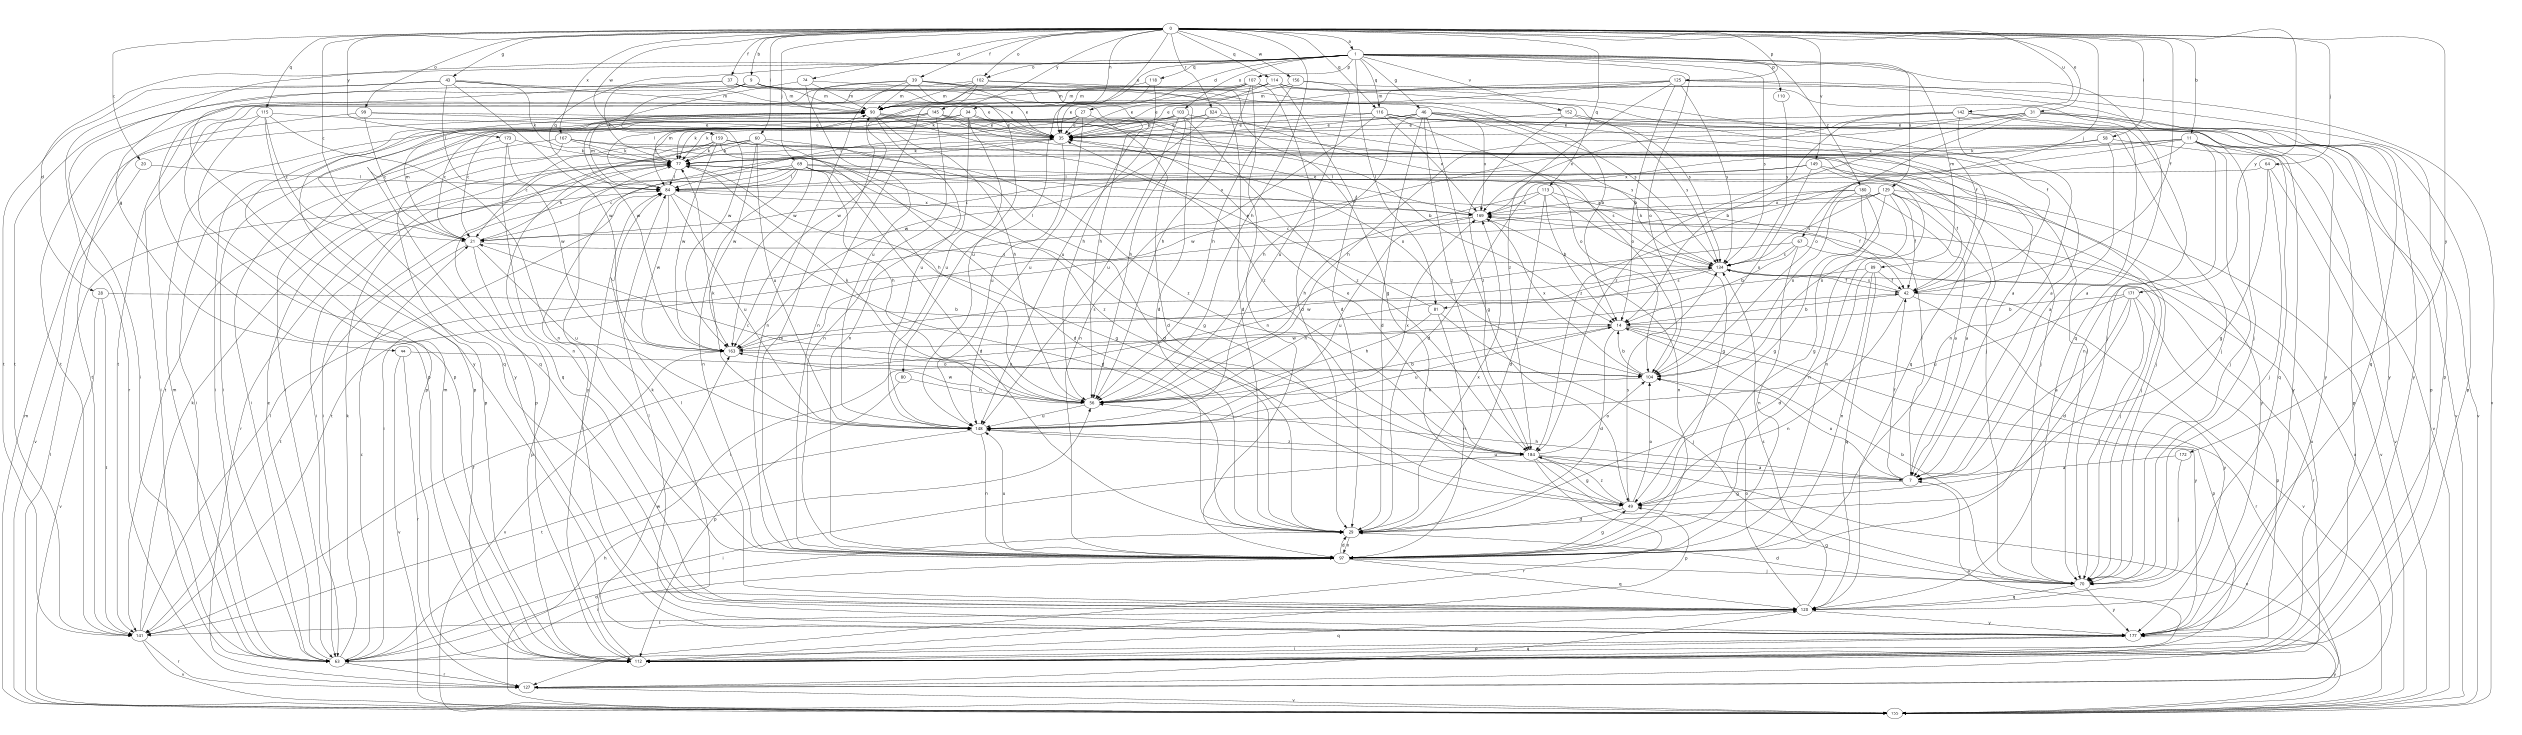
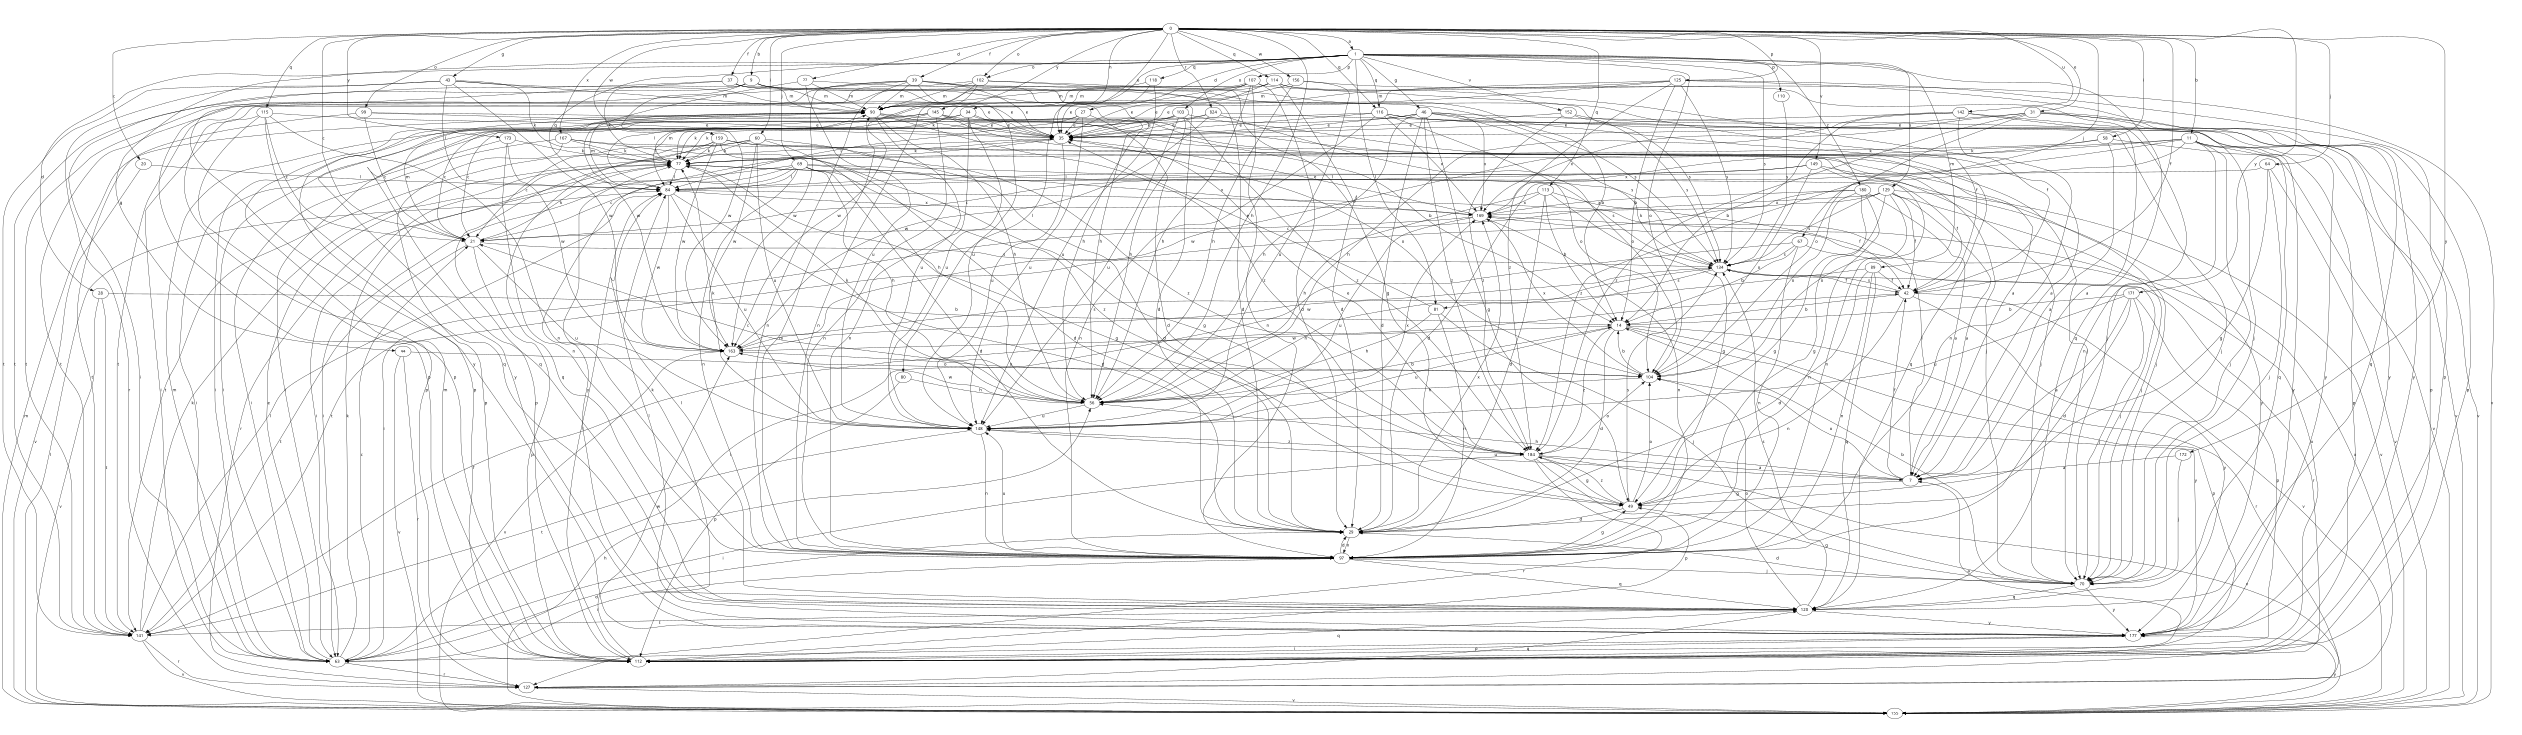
(805, 80) -> (805, 80)
none -> (183, 117)
none -> (1583, 395)
